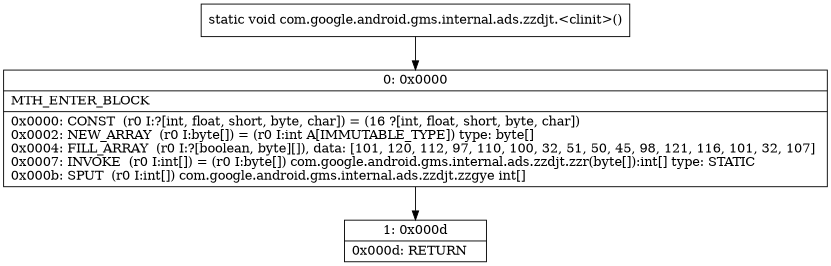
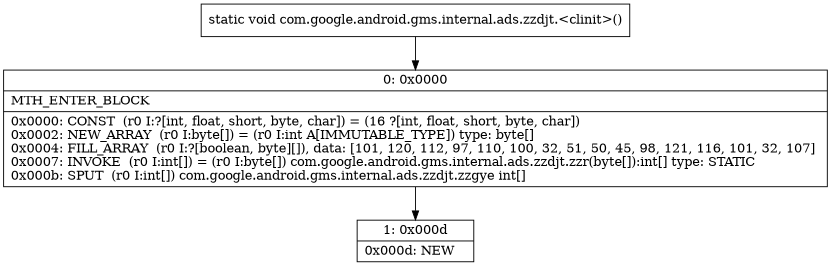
(415, 251) -> (415, 251)
